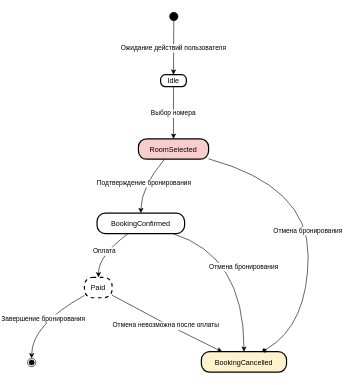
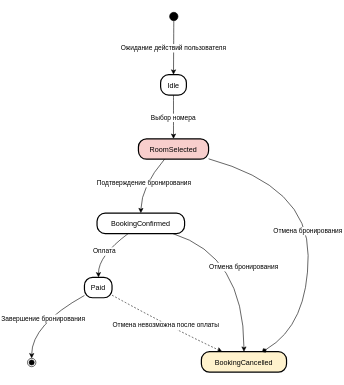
(173, 81) -> (173, 85)
(98, 288) -> (98, 288)
(134, 307) -> (134, 307)
